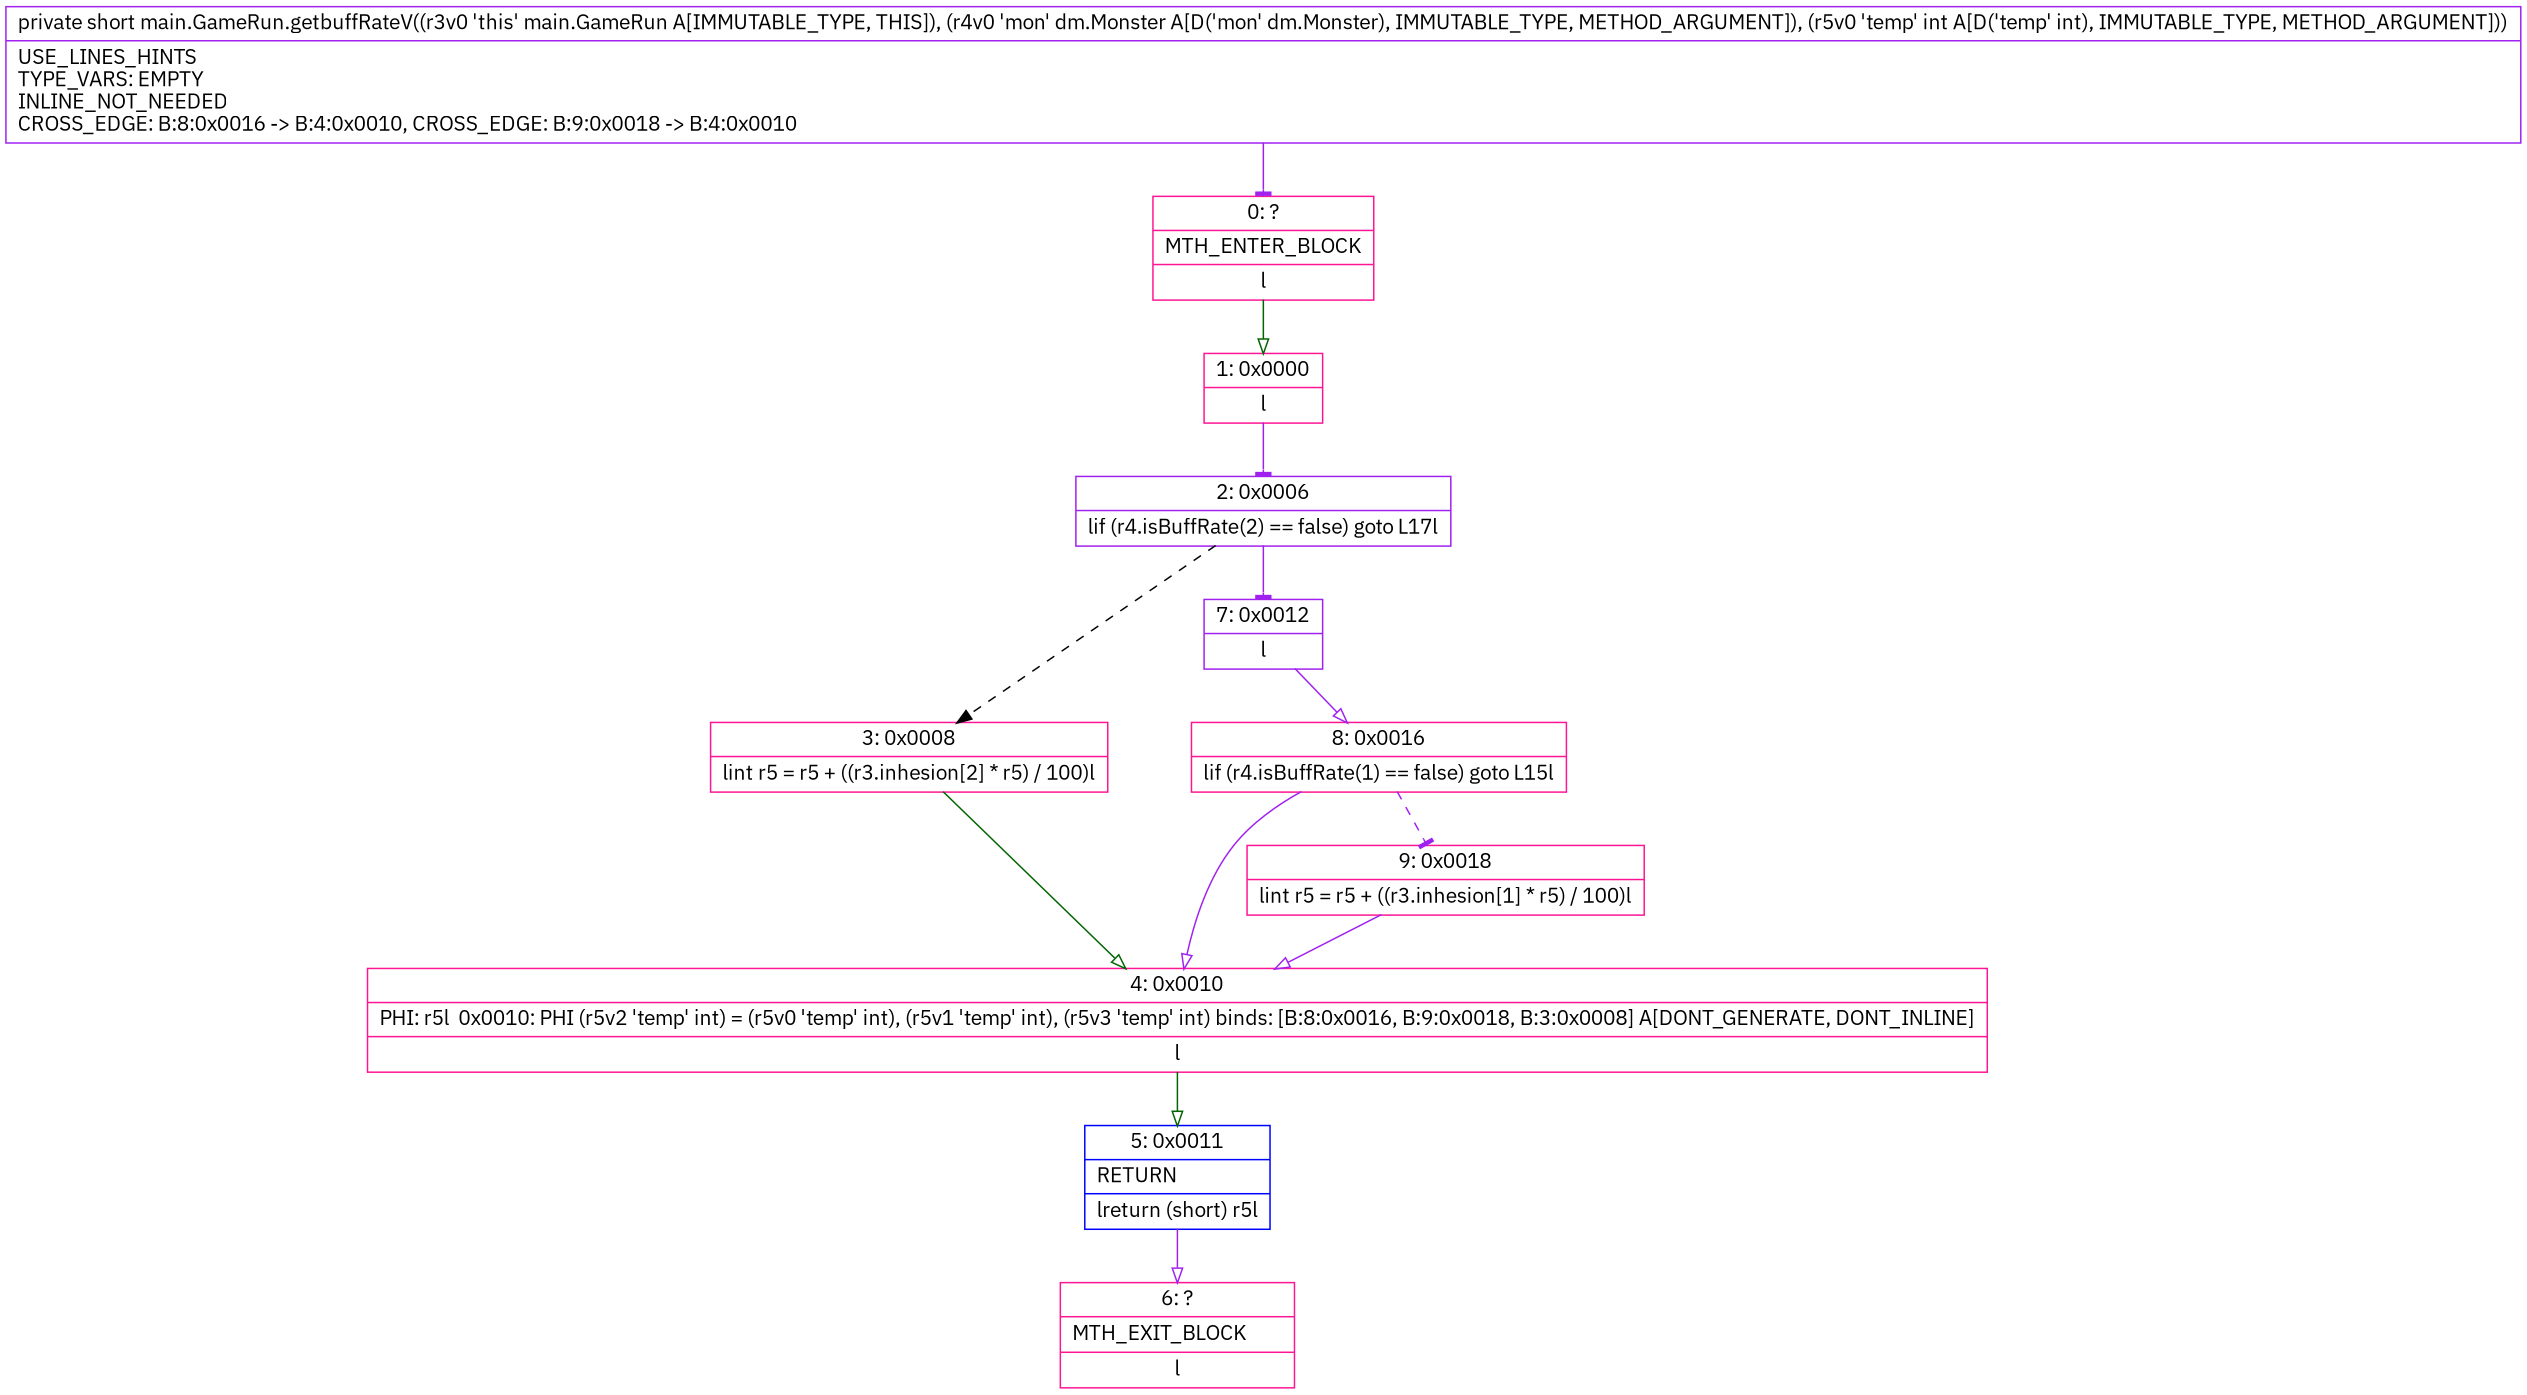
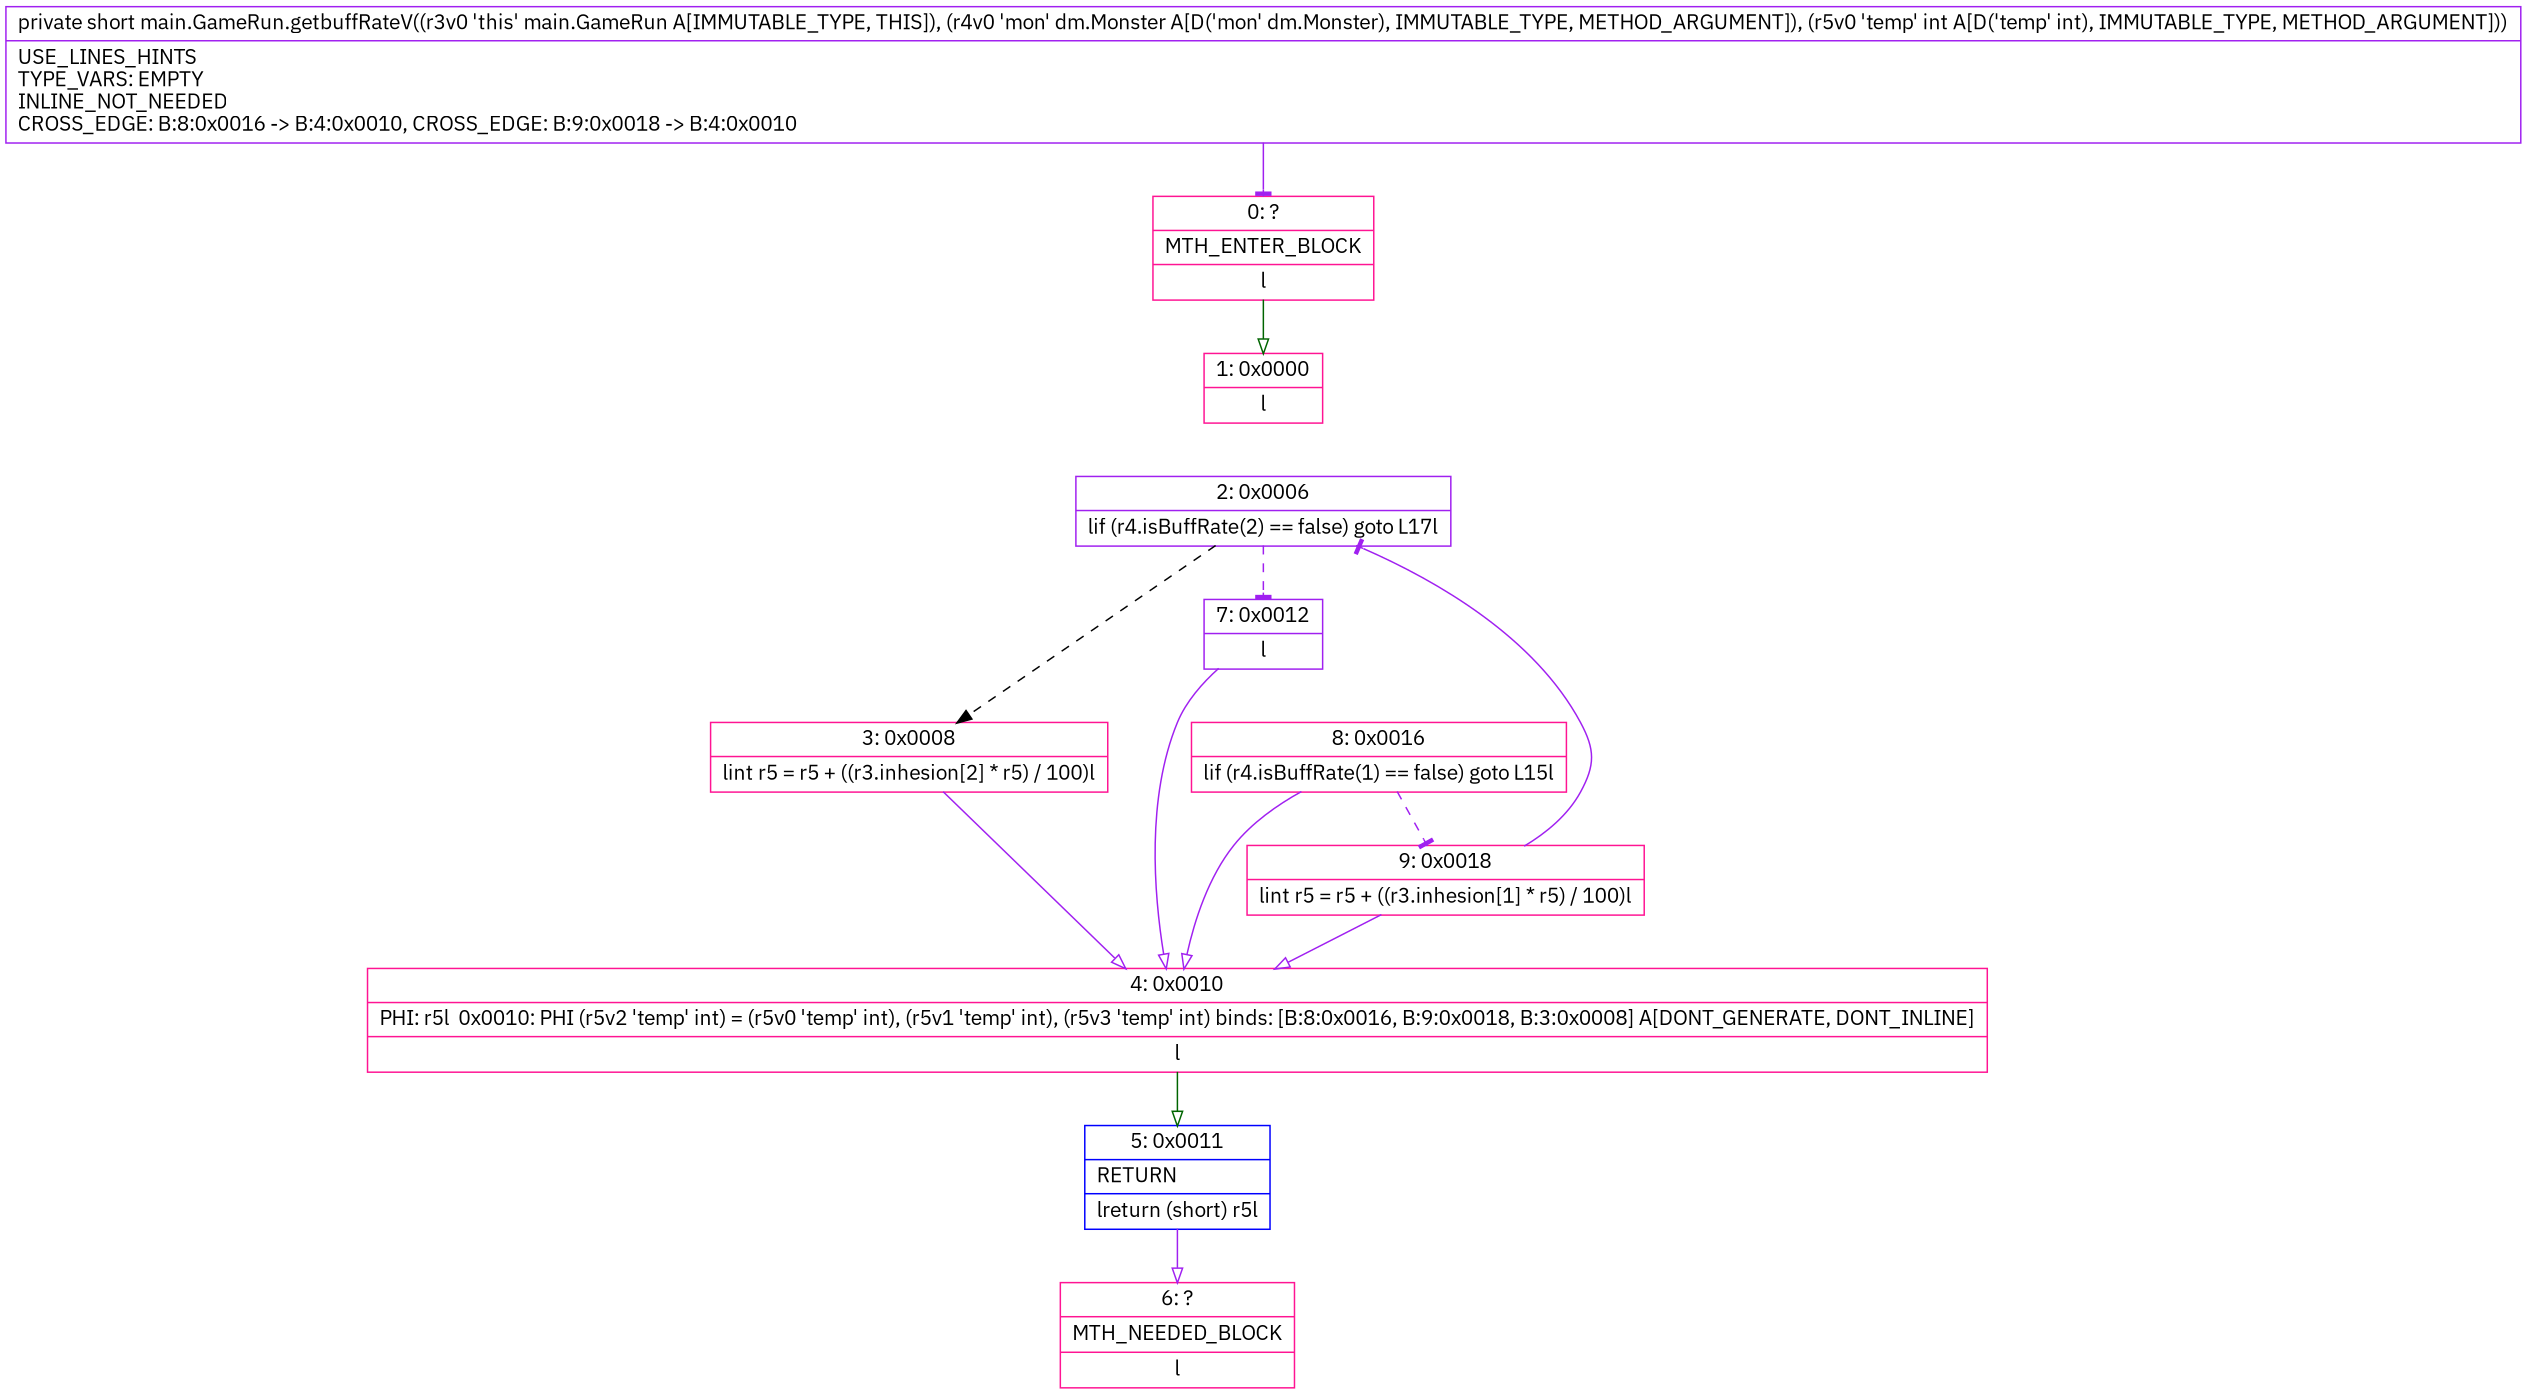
(1263, 446) -> (1543, 670)
(1263, 569) -> (1263, 569)
(1316, 690) -> (1158, 803)
(1029, 875) -> (1029, 875)
(1160, 1334) -> (1177, 1334)
